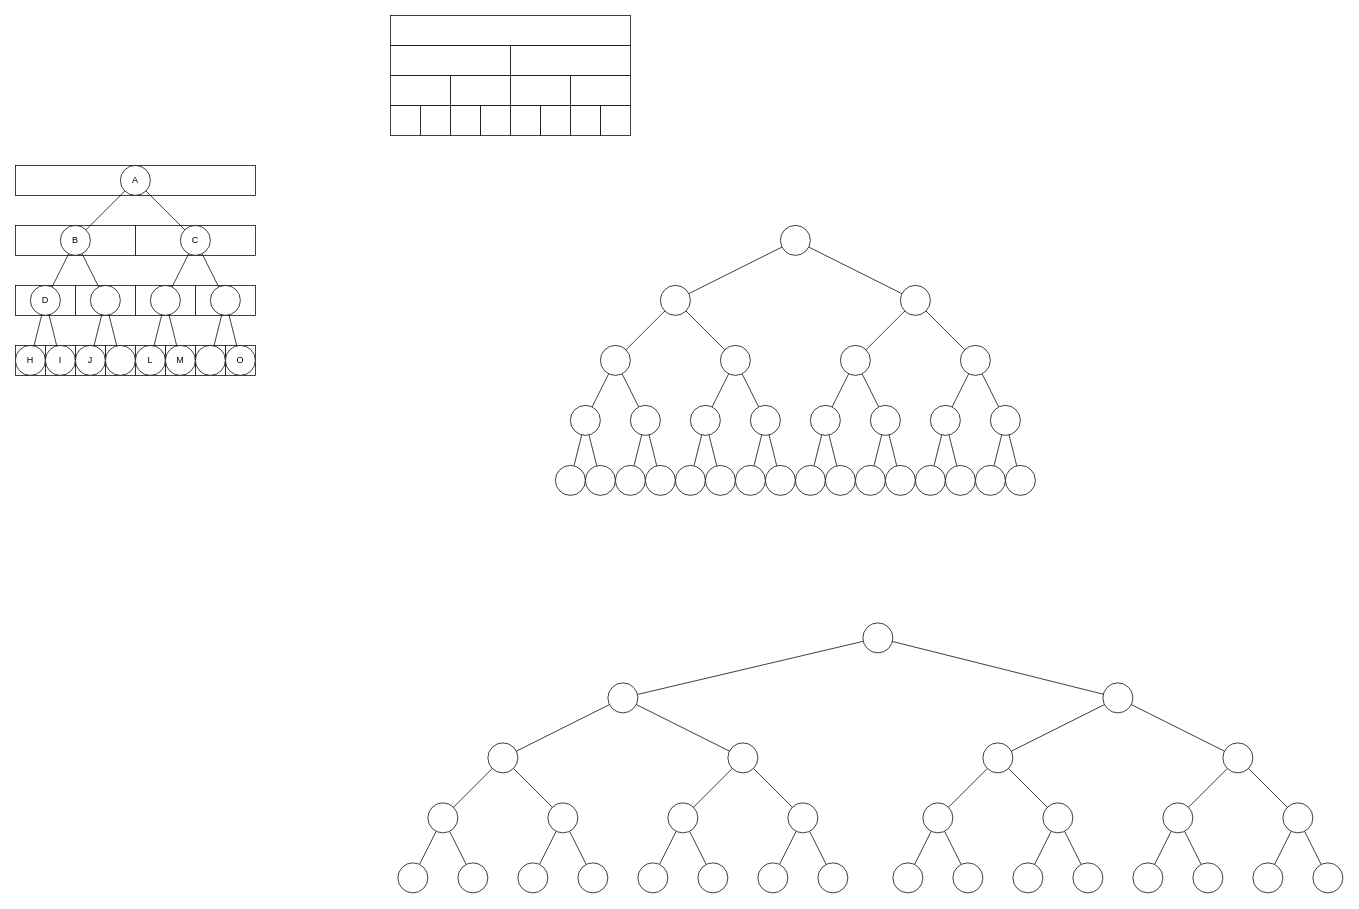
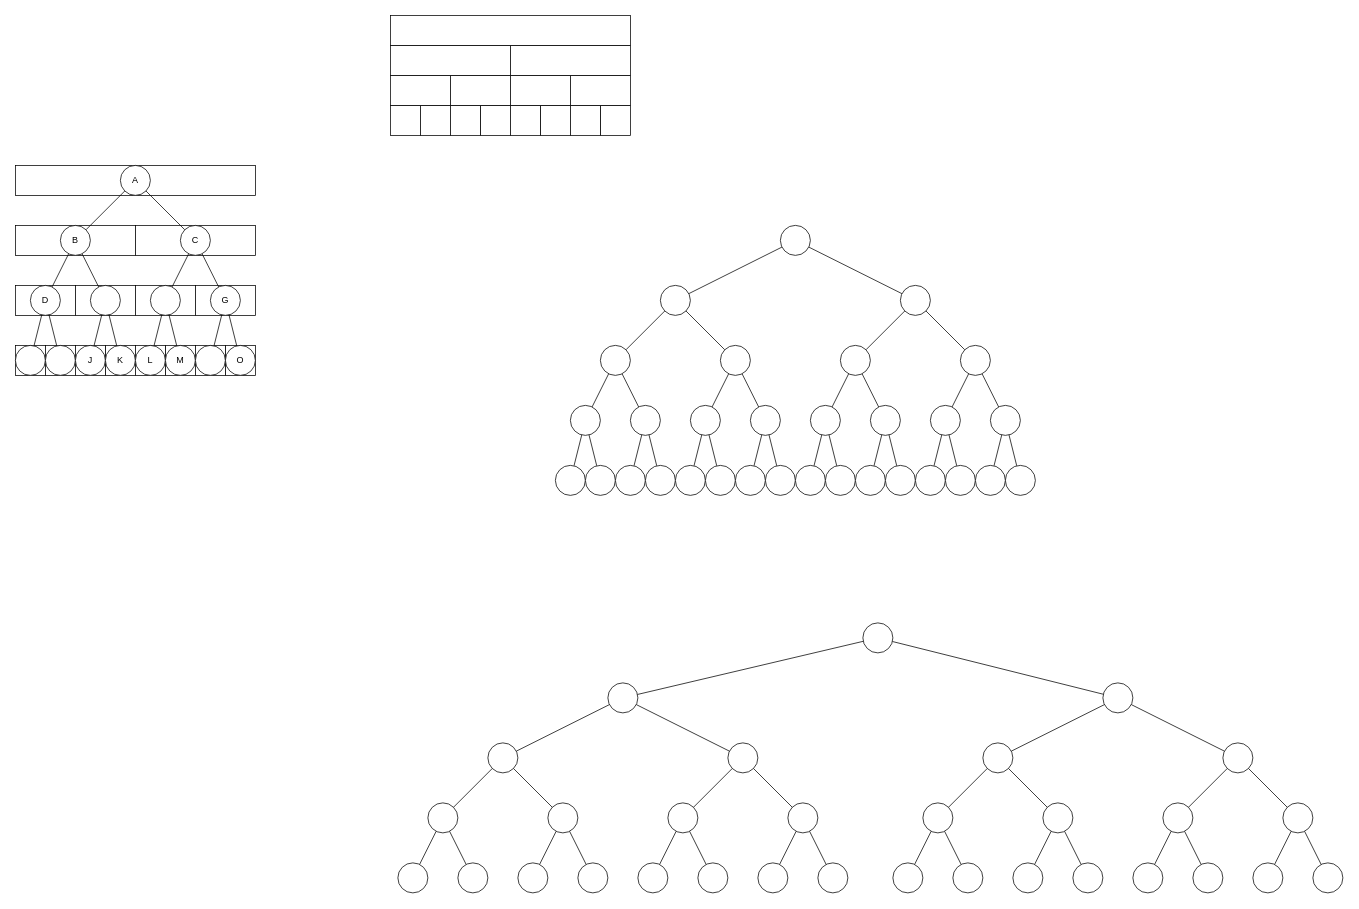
none -> (225, 300)
(30, 360) -> none
(60, 360) -> none
none -> (120, 360)
